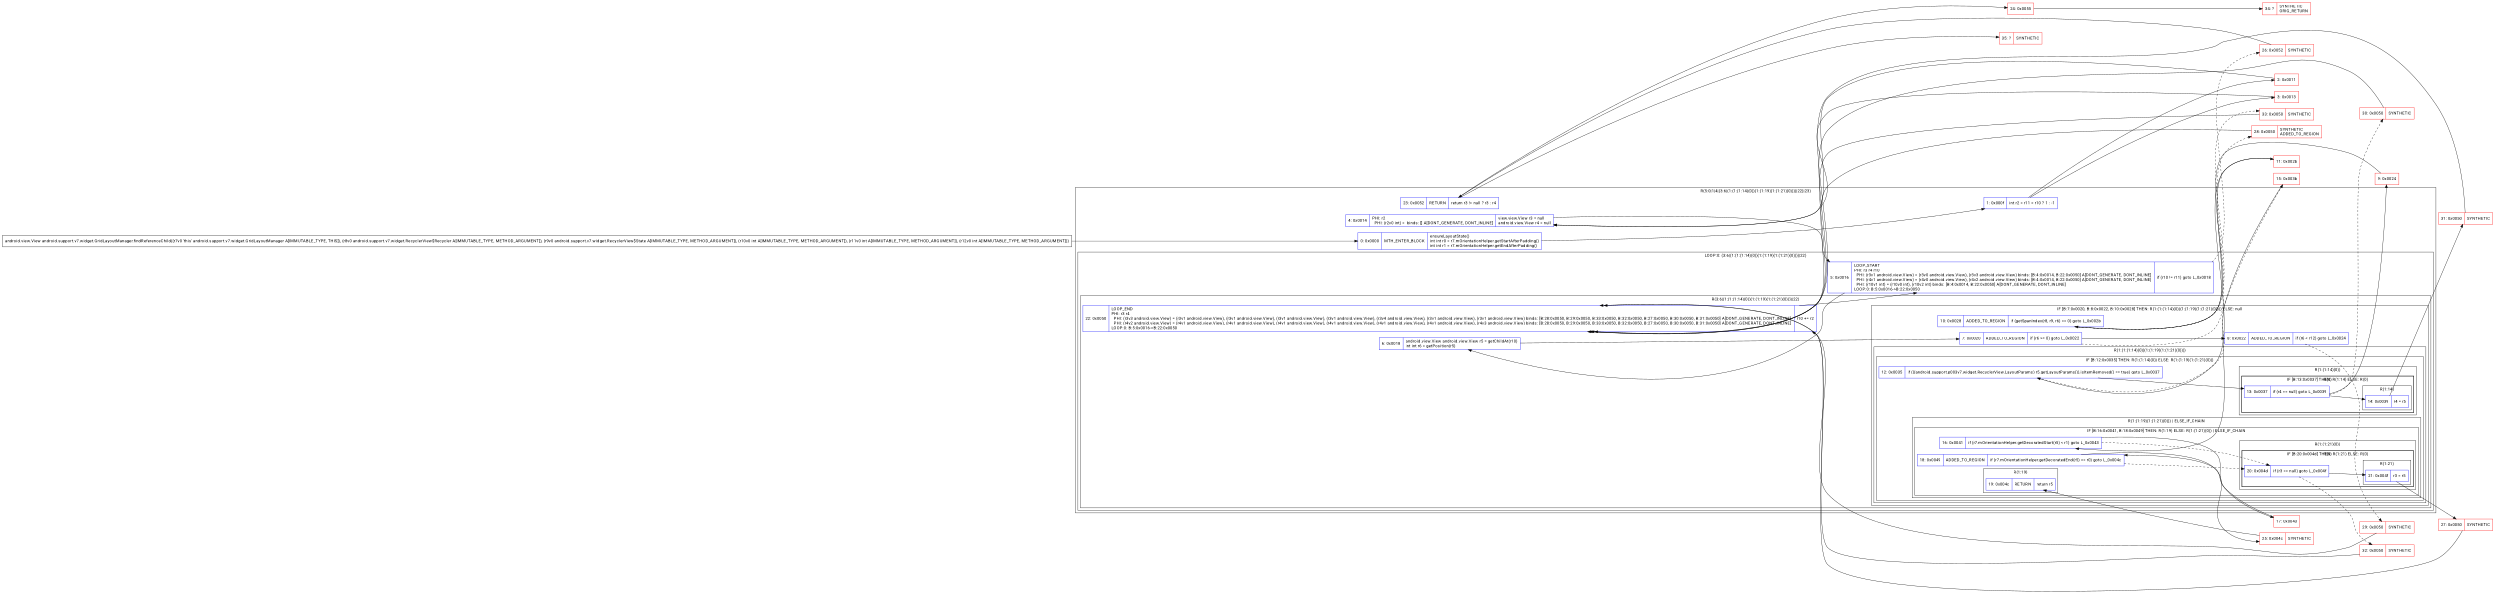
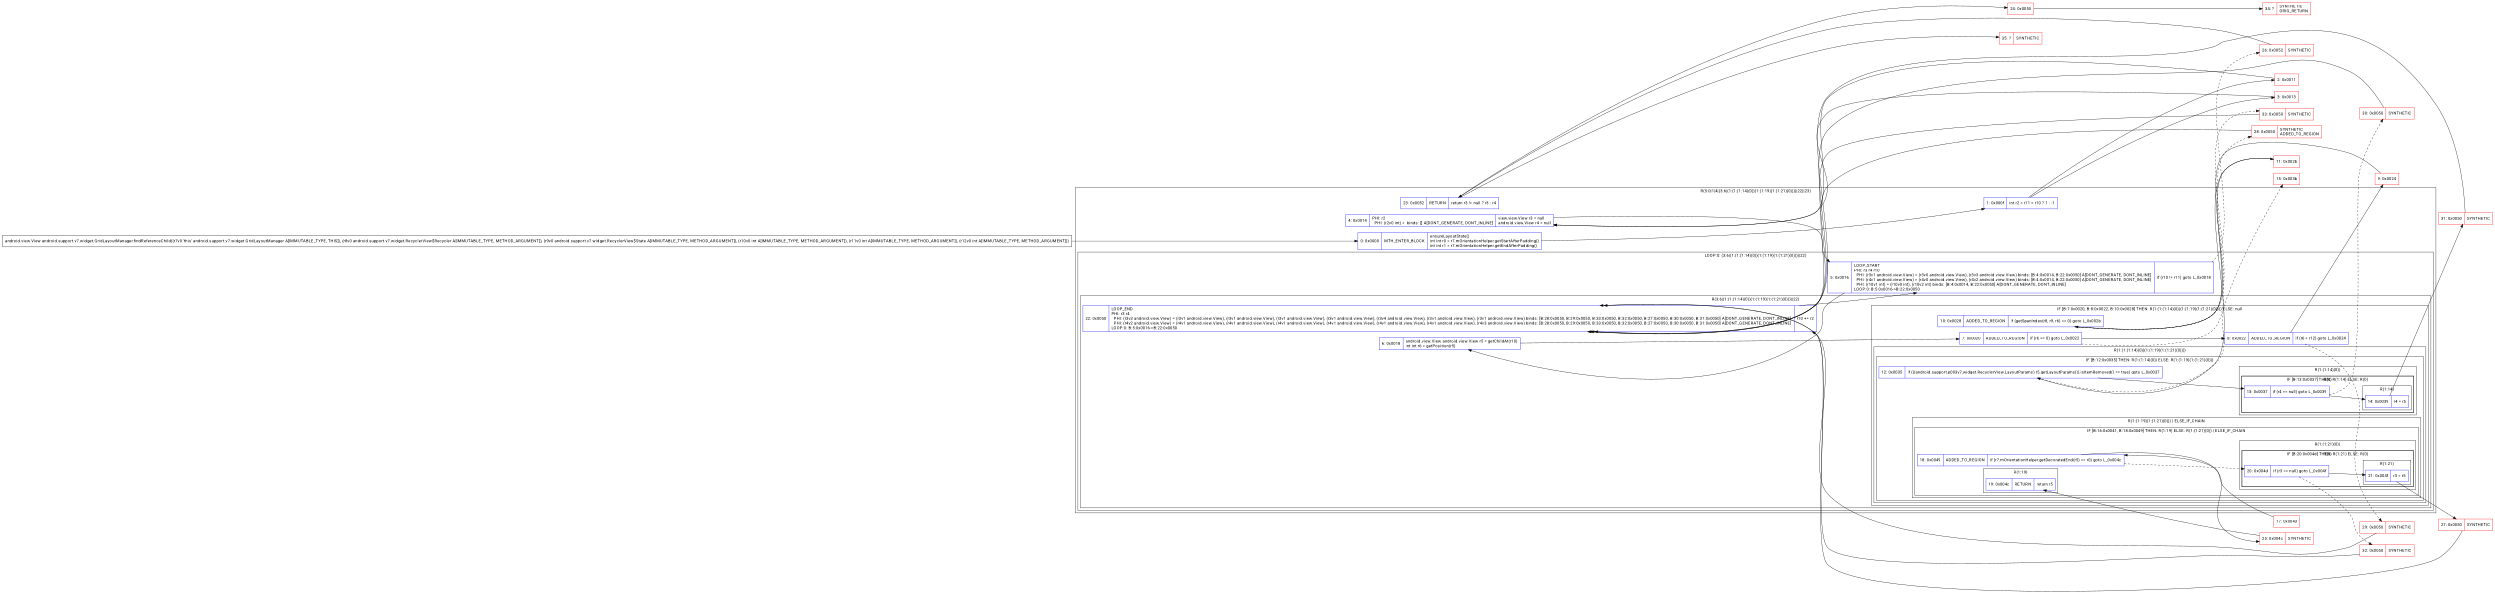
(2376, 299) -> (2336, 260)
(2021, 443) -> none
